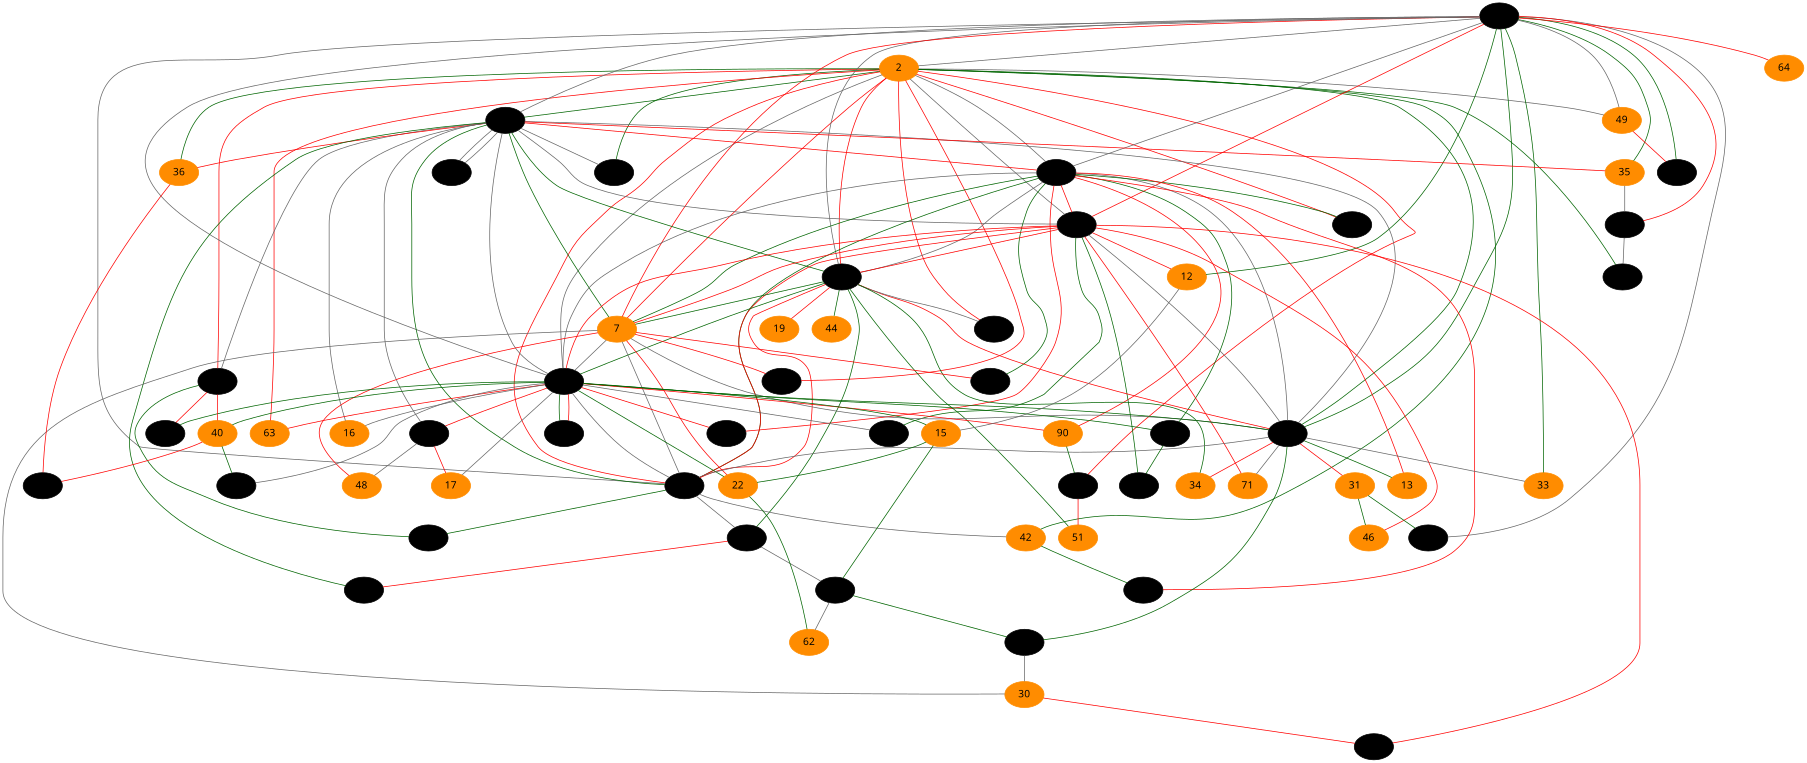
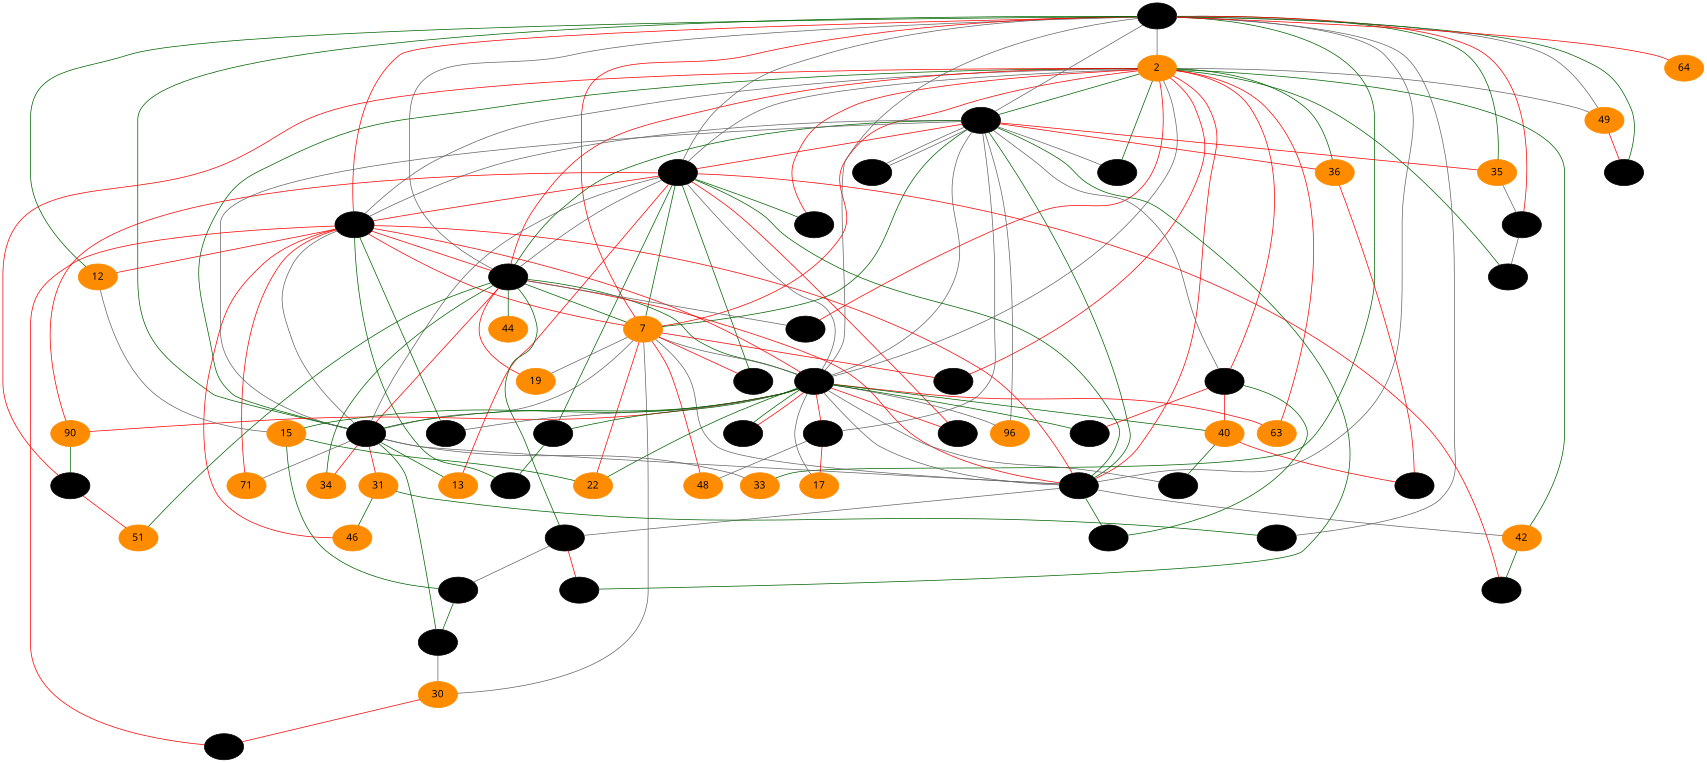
none -> (584, 358)
(349, 434) -> (1010, 434)
(809, 642) -> none
